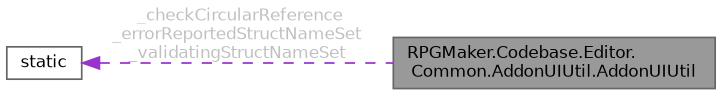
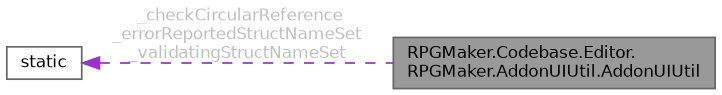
(554, 63) -> (554, 63)
